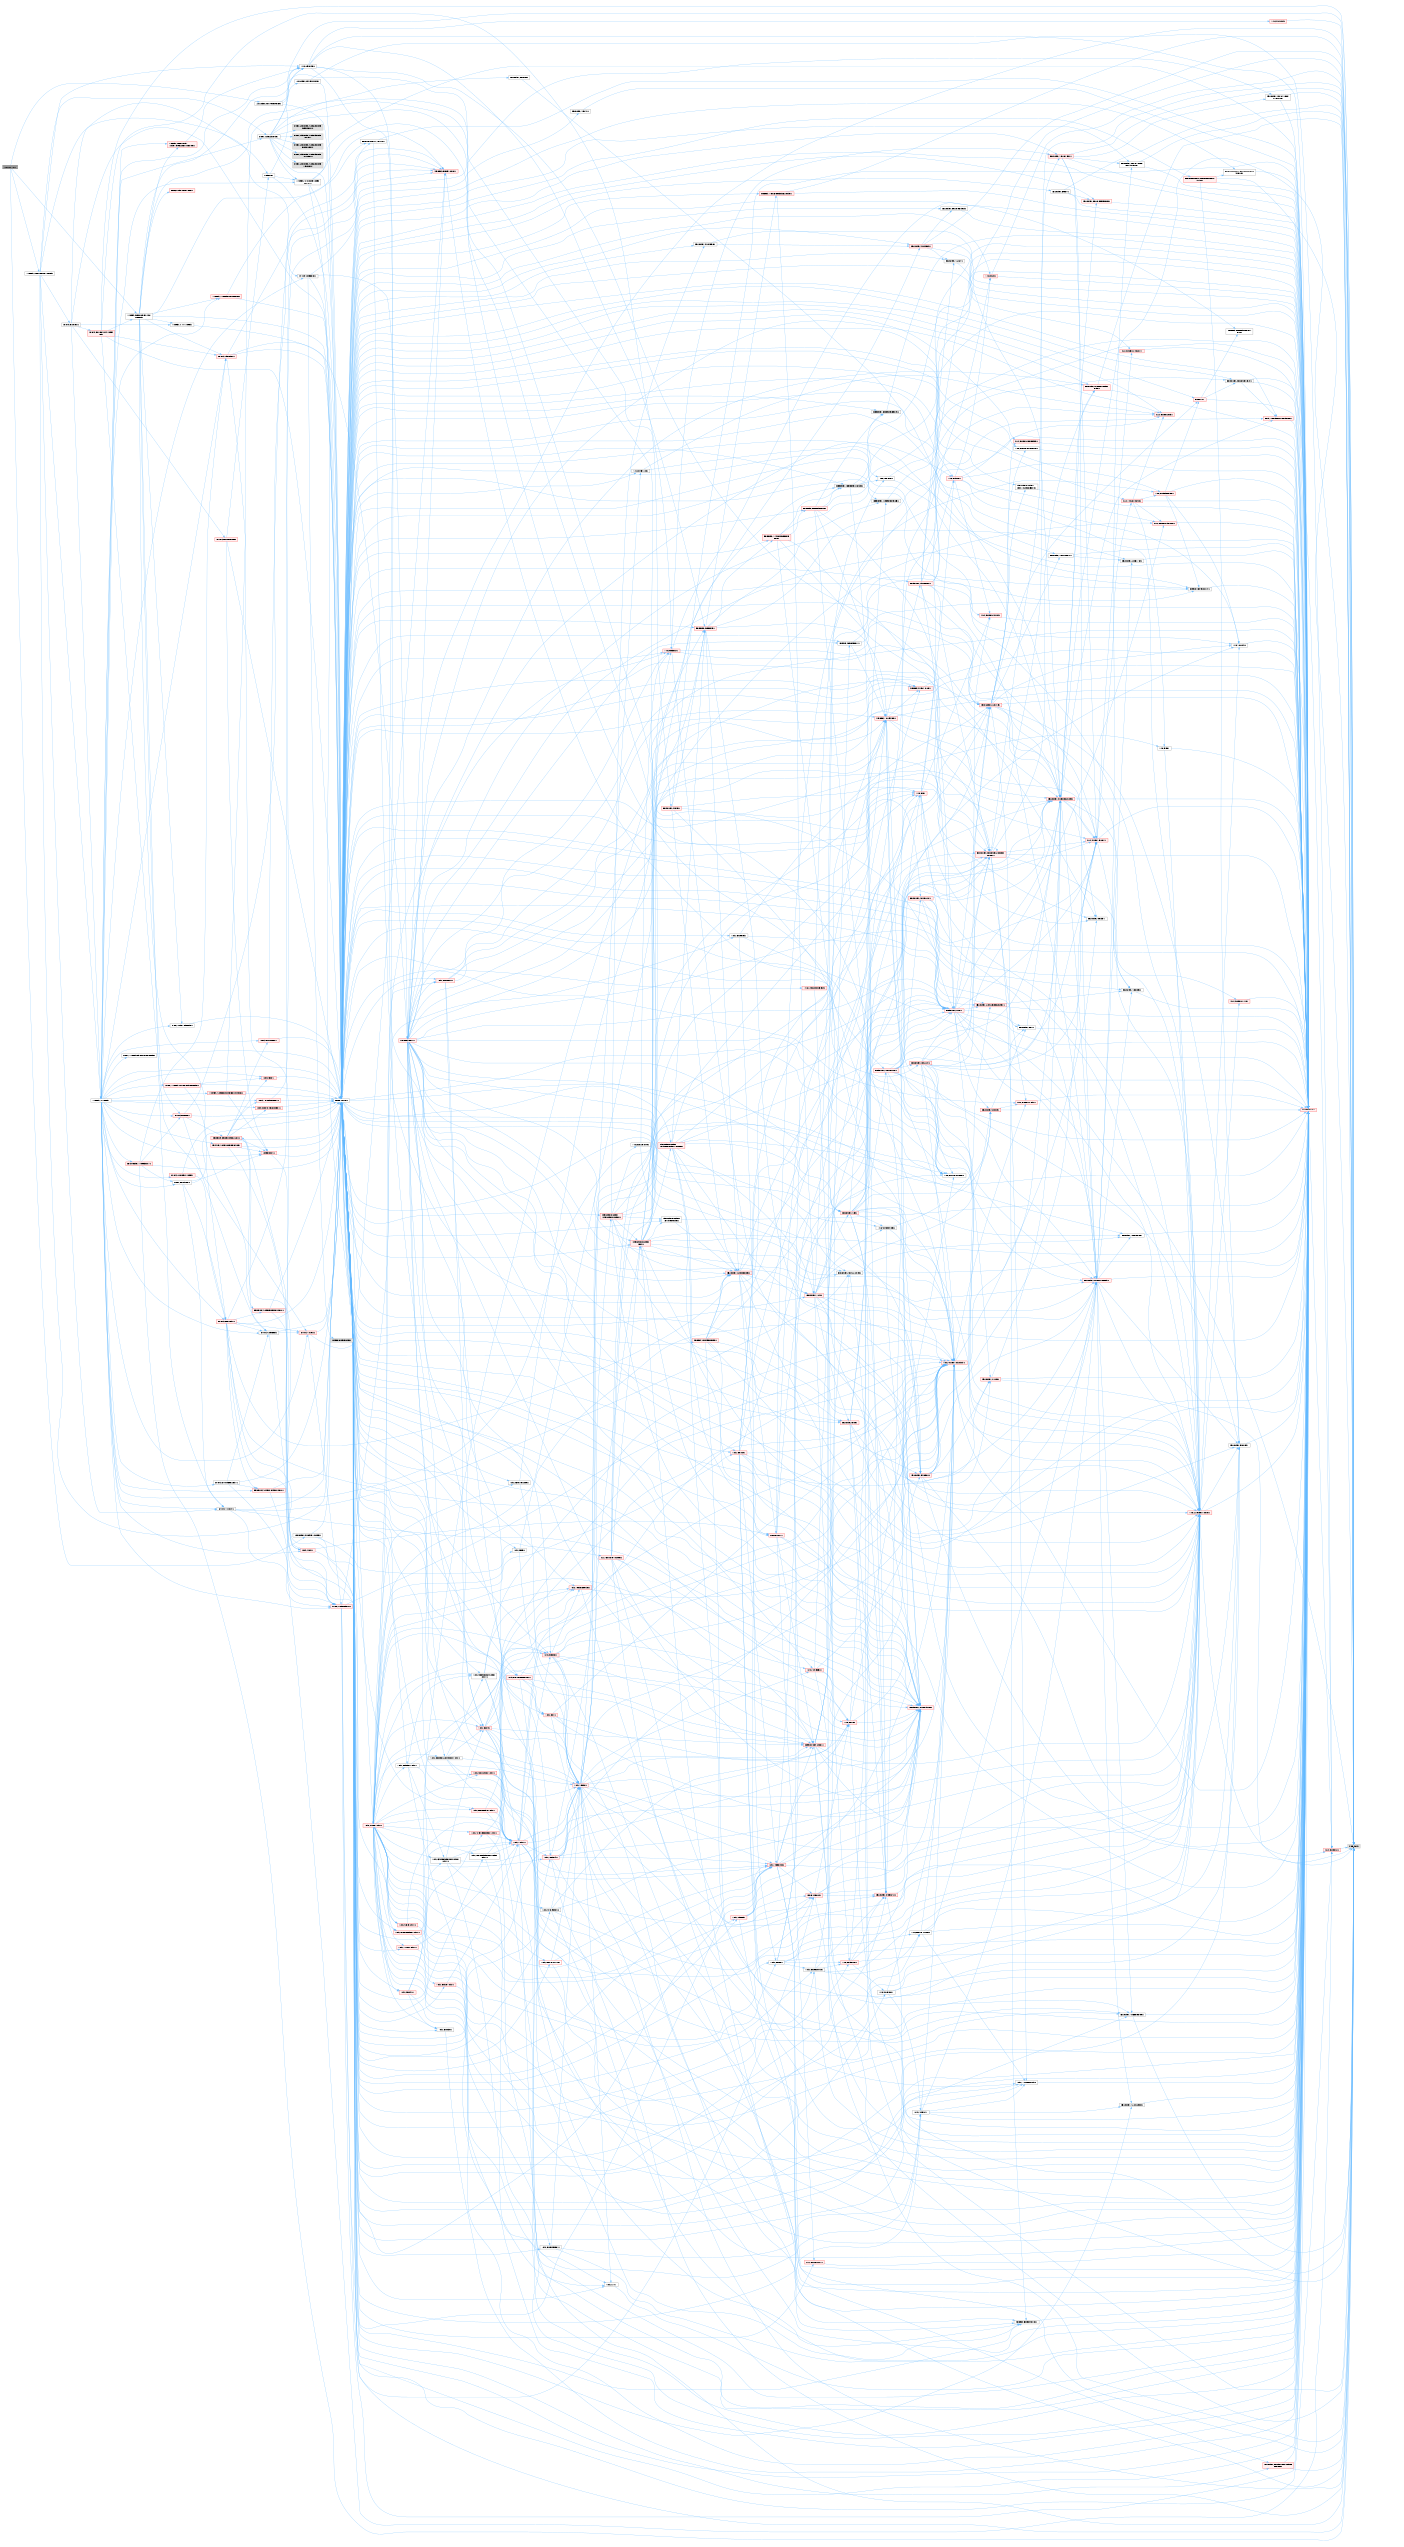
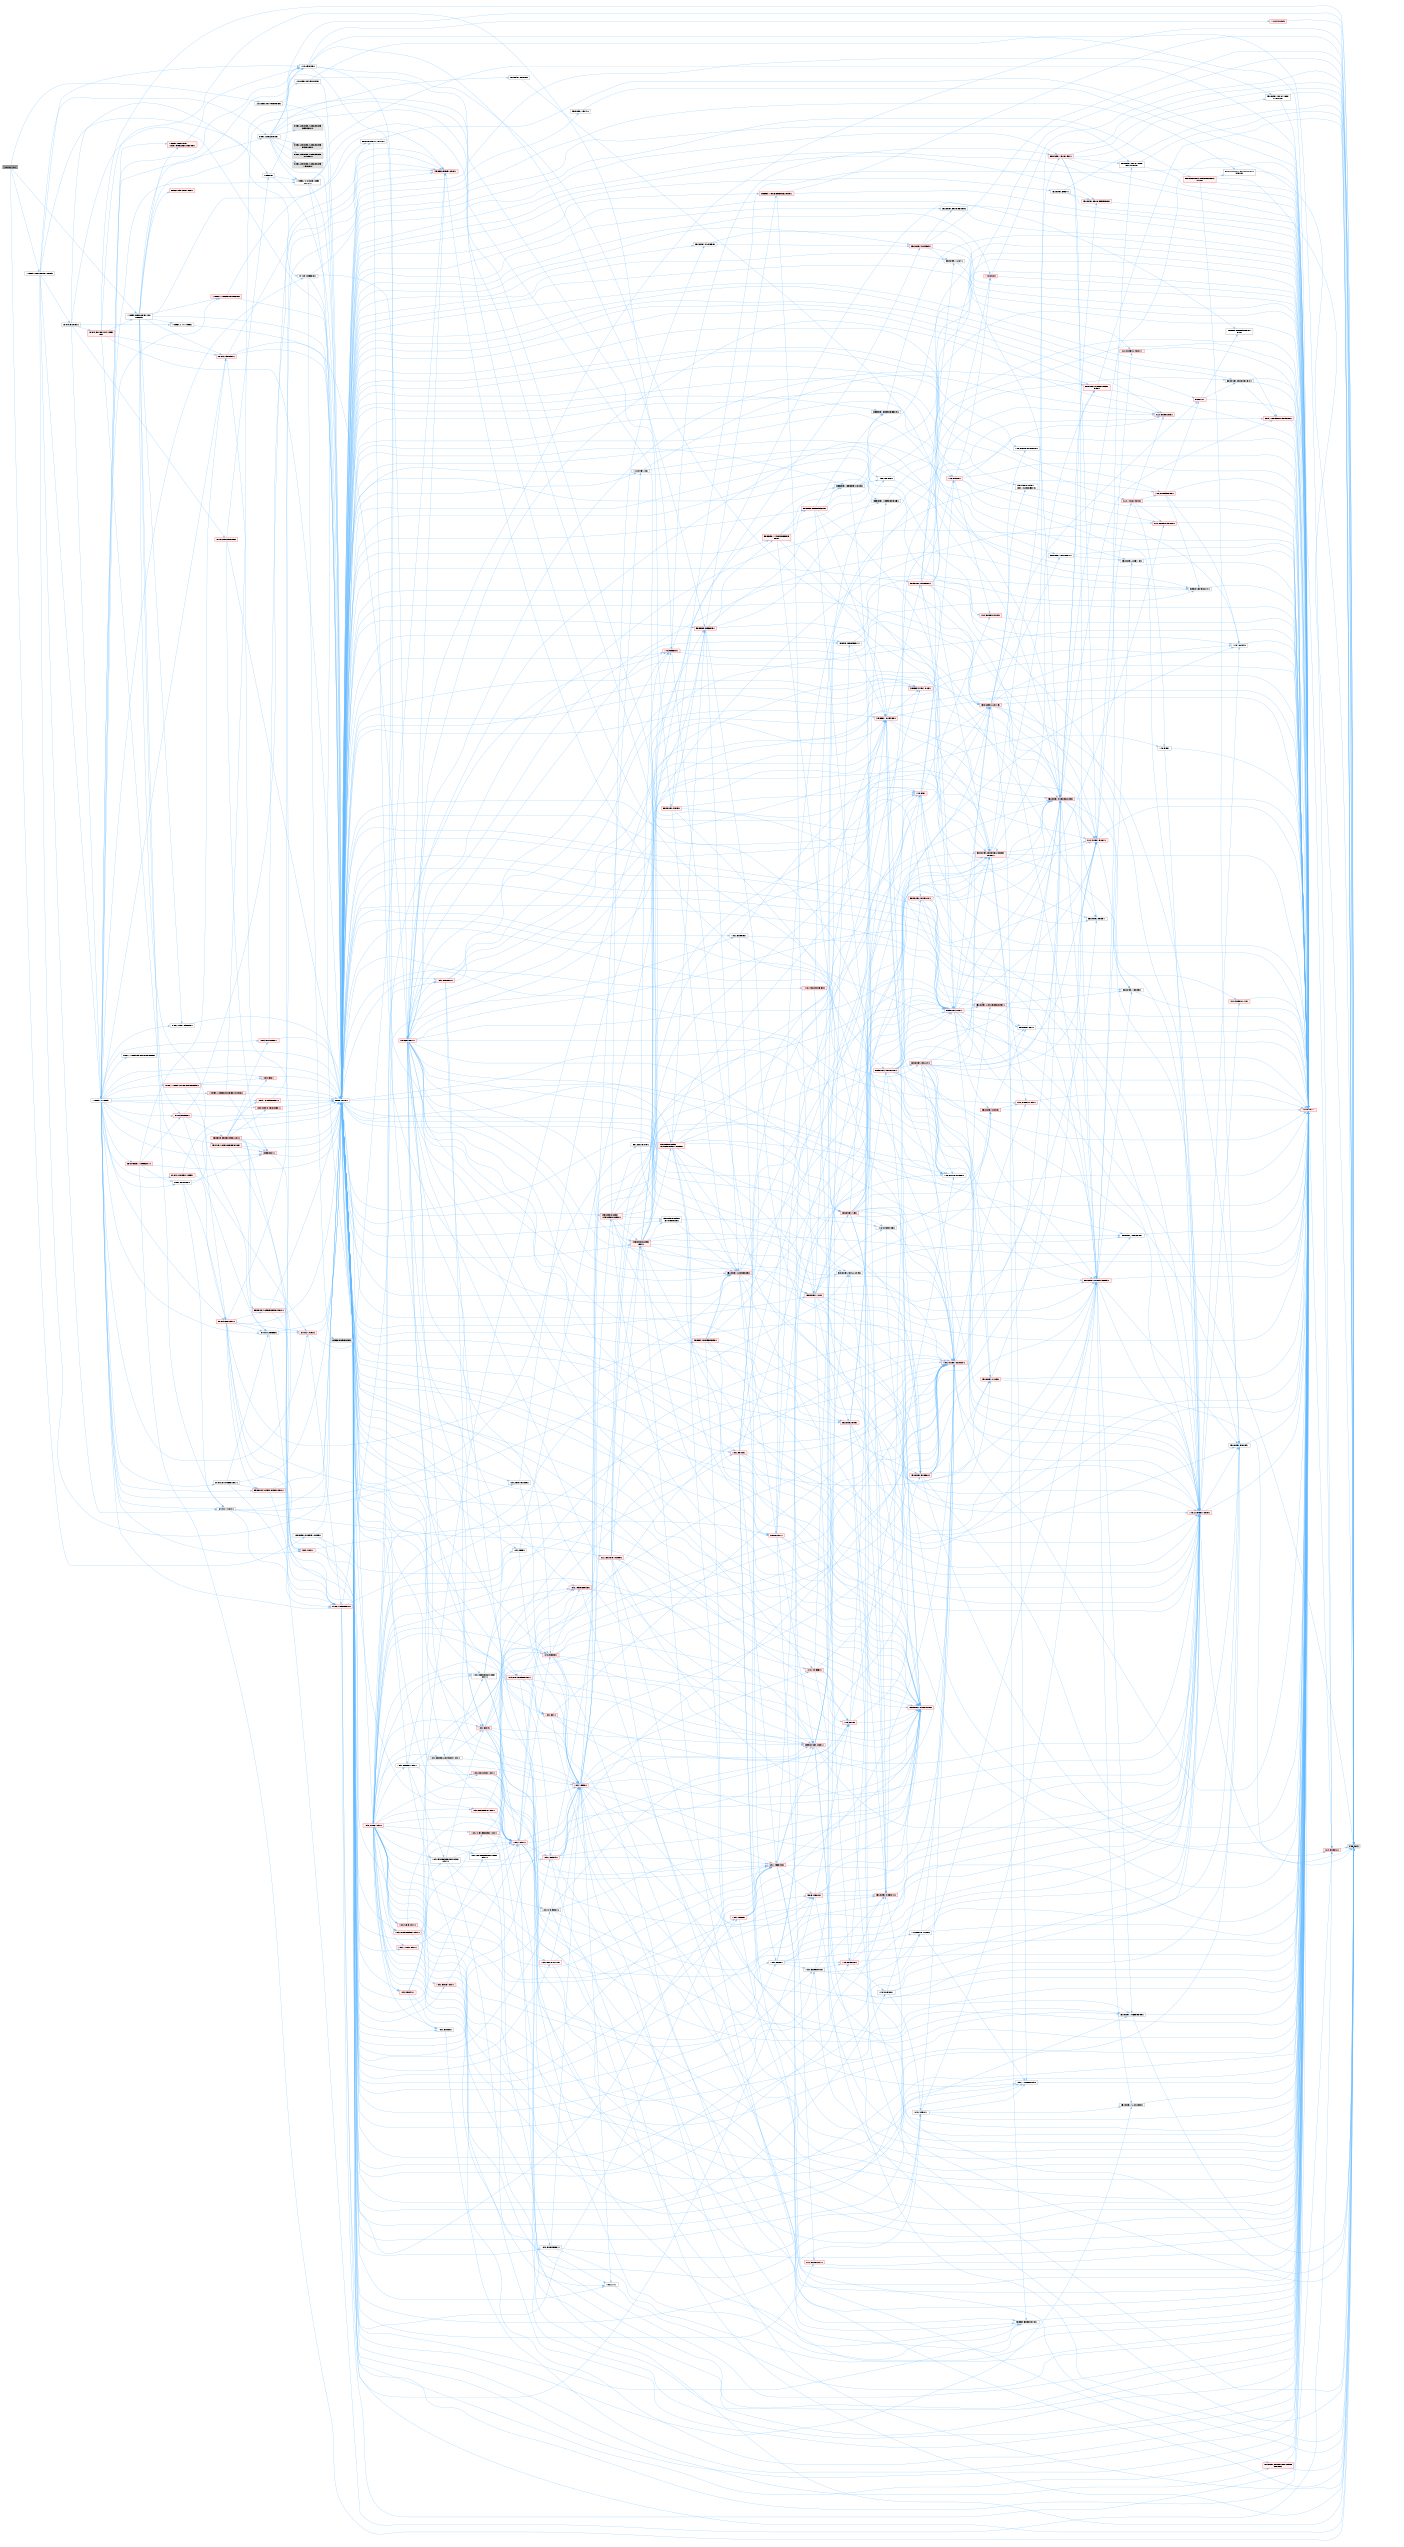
(308, 137) -> none
(1027, 441) -> none
(974, 815) -> (979, 1211)
(1309, 1110) -> (1309, 1110)
(641, 1145) -> (641, 1145)
(285, 1291) -> (284, 1289)
